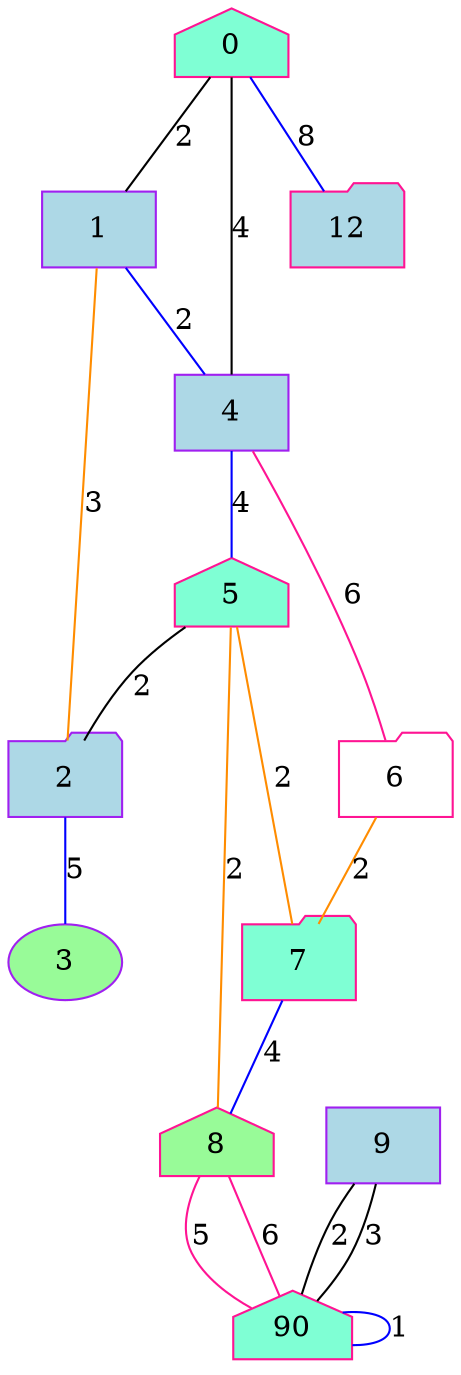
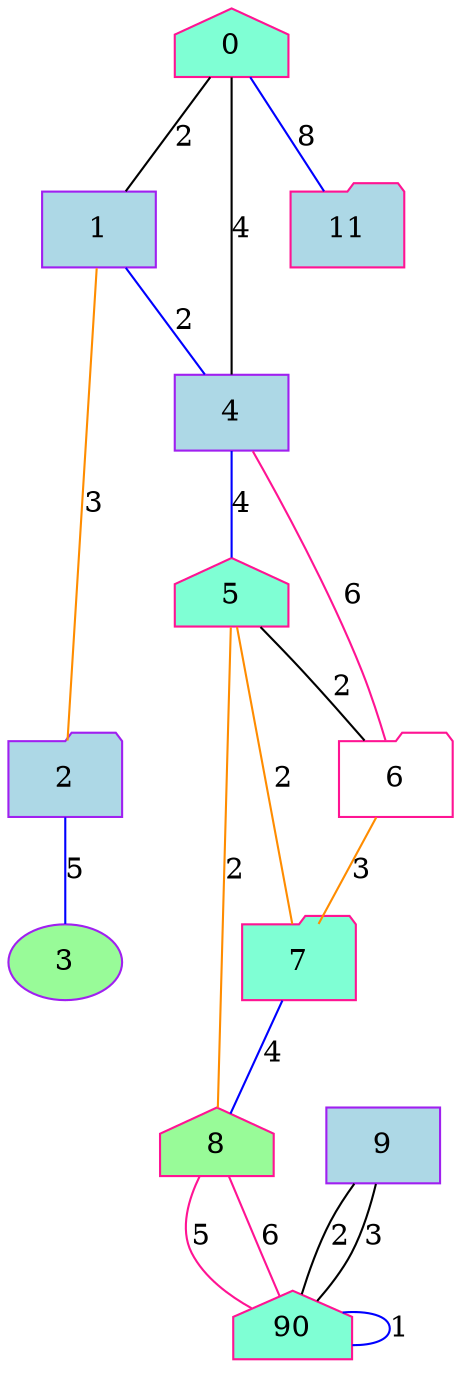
(347, 230) -> (347, 230)
(128, 677) -> (313, 683)
(362, 871) -> (362, 871)
